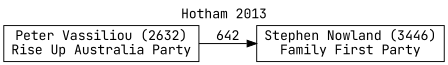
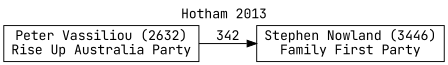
(228, 36) -> (228, 36)
